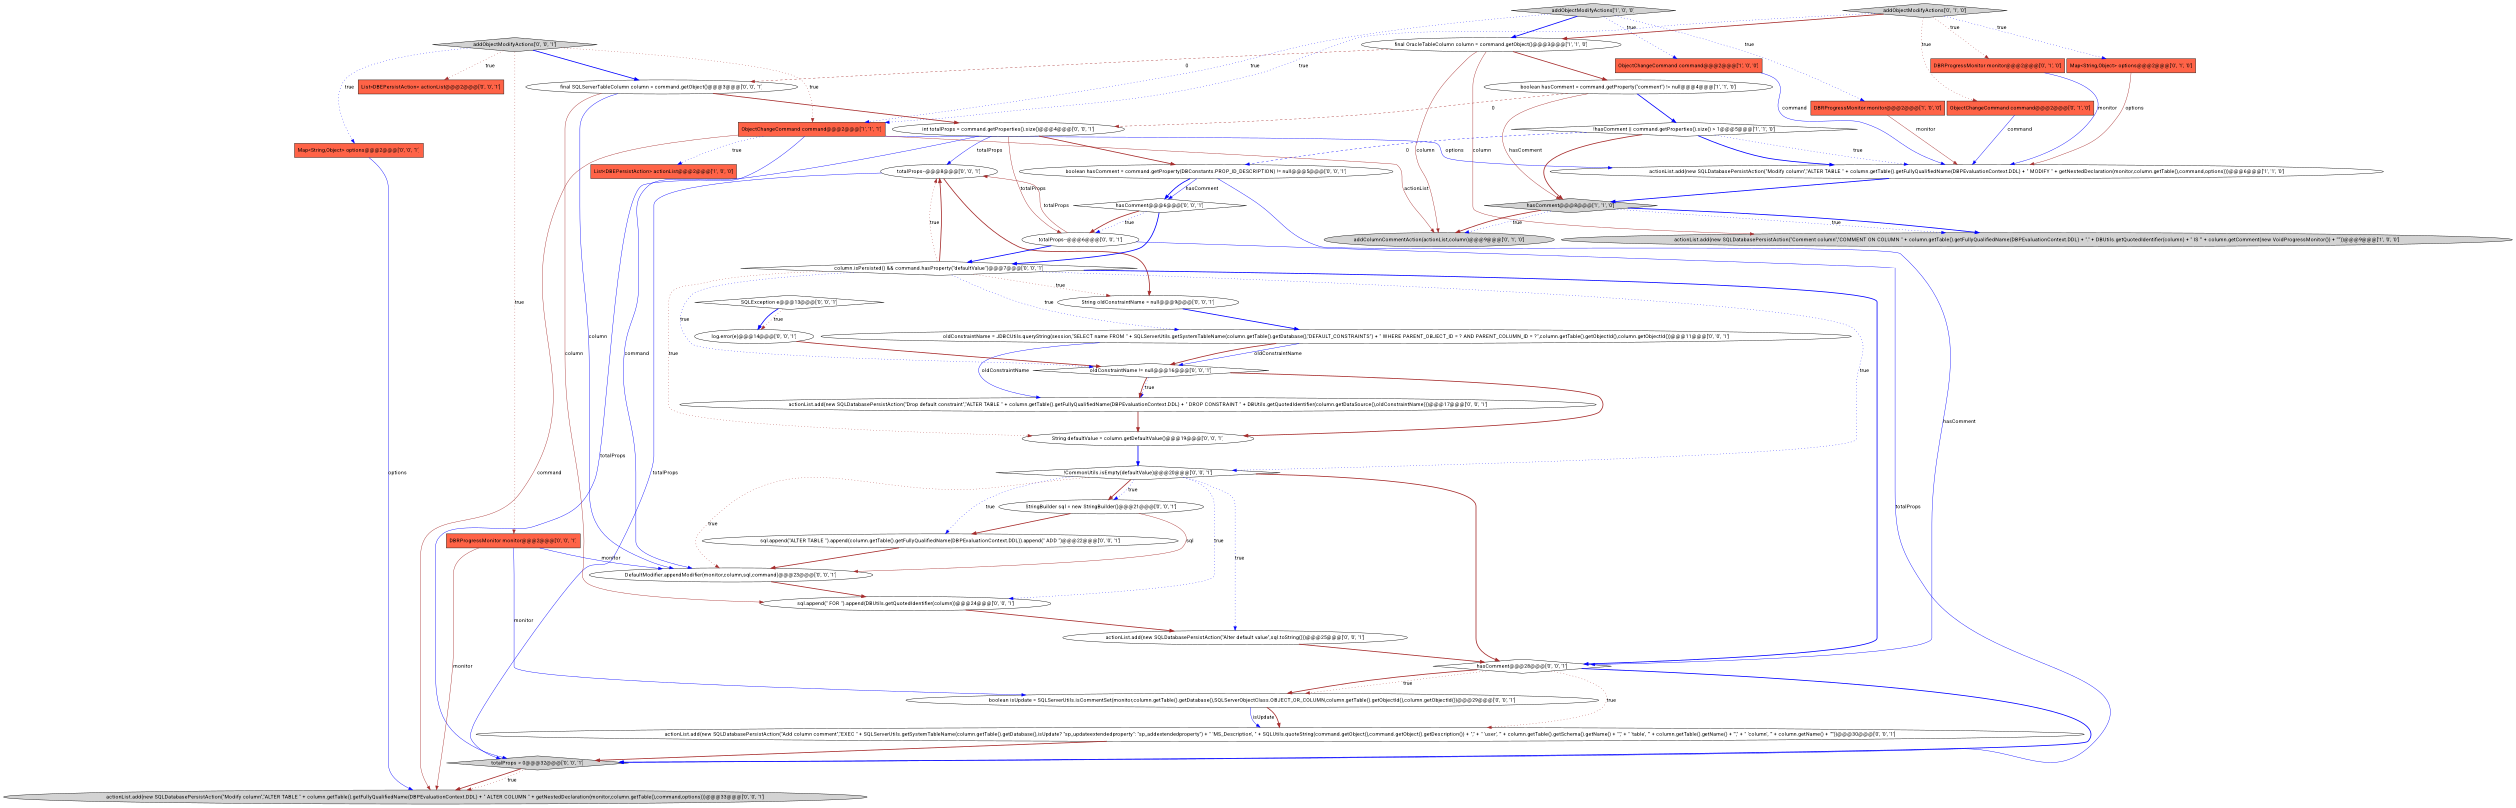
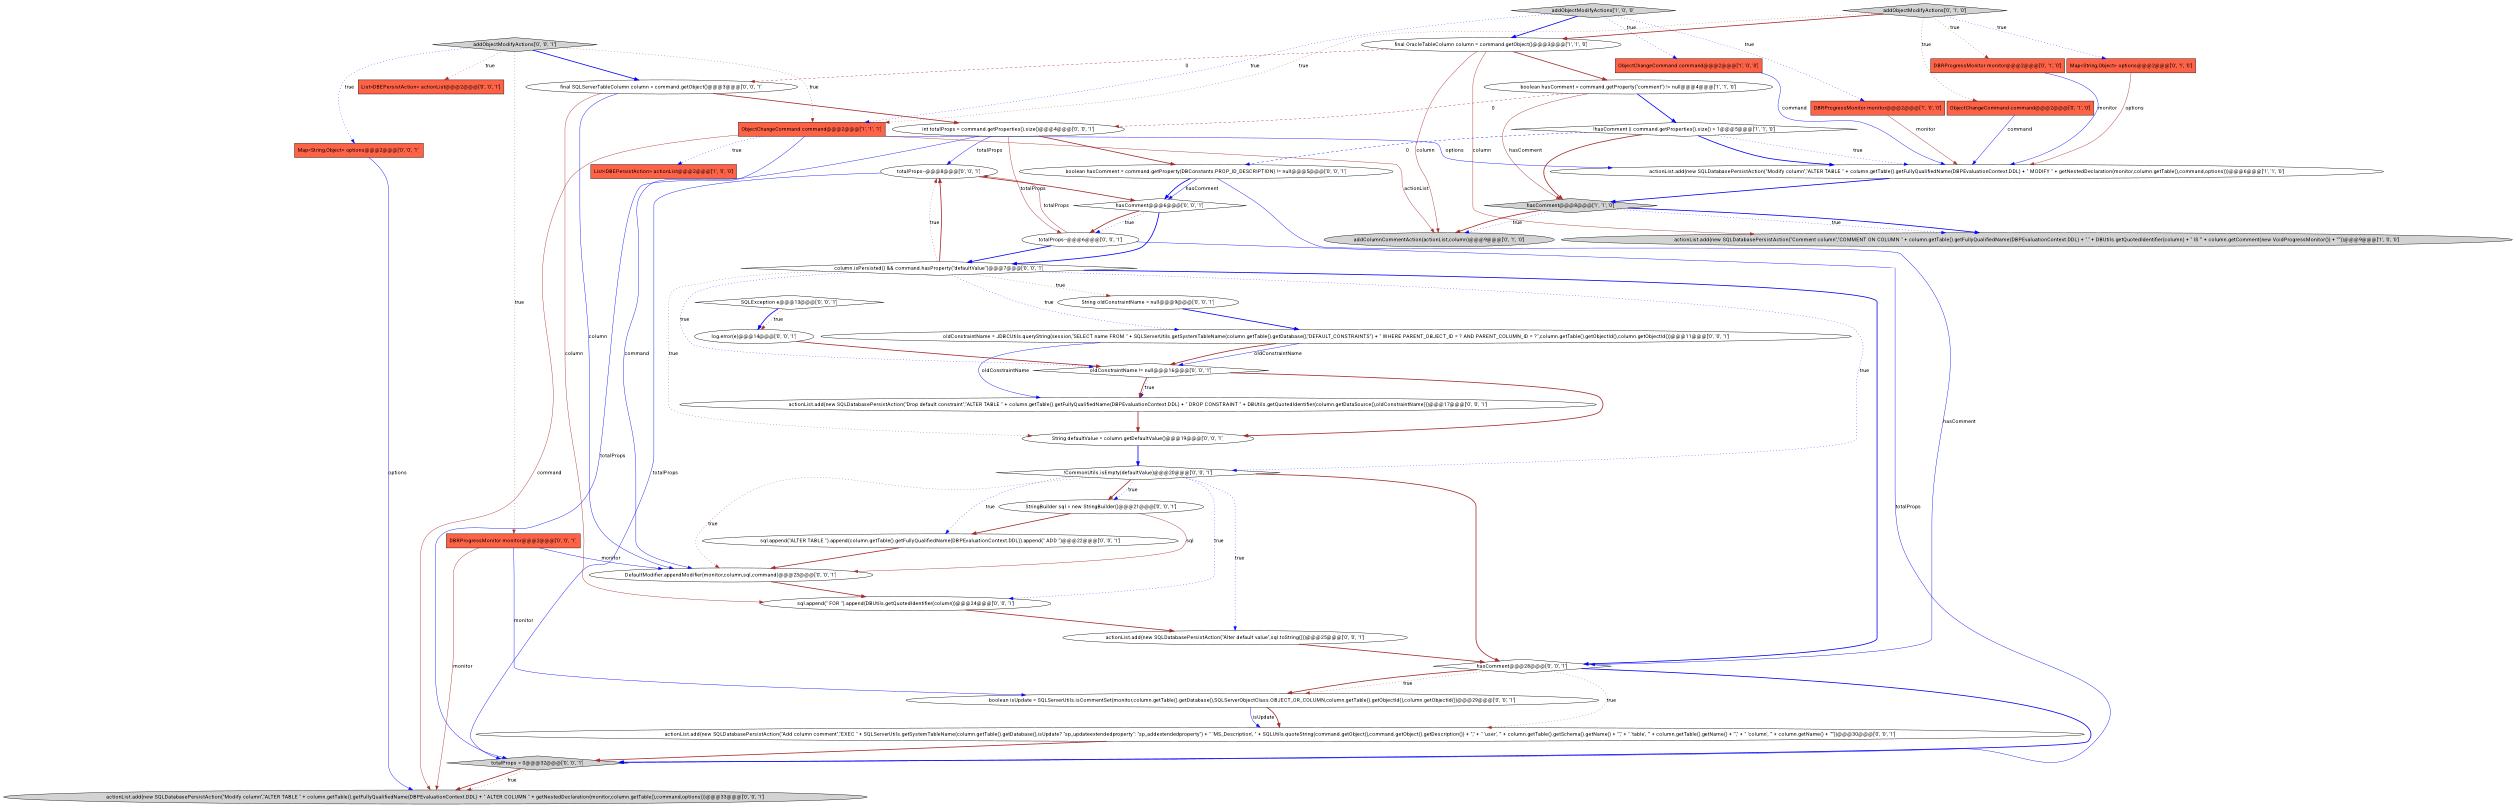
(1377, 35) -> (1377, 35)
(1045, 251) -> (1055, 187)
